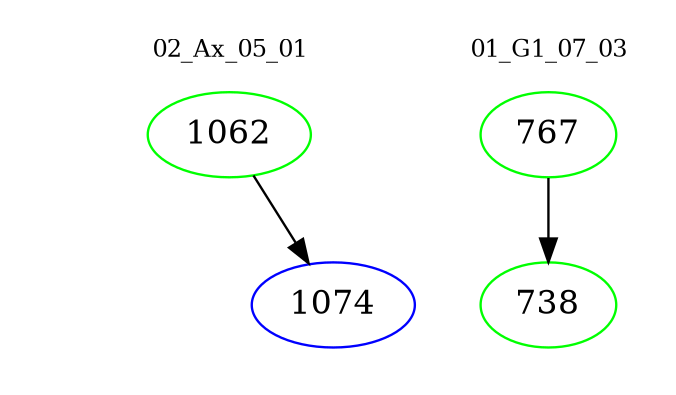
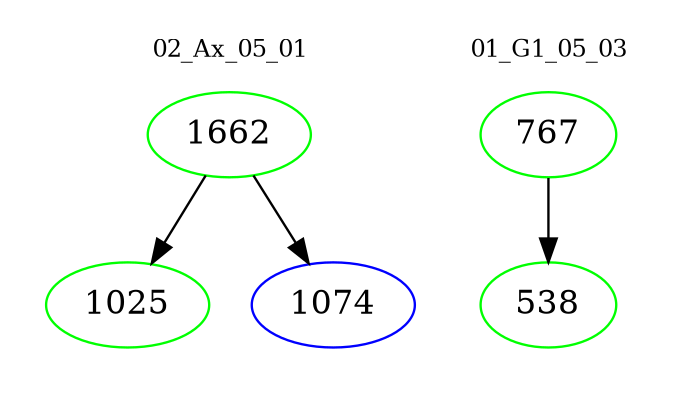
(550, 51) -> (550, 51)
(229, 135) -> (229, 135)
none -> (128, 305)
(548, 305) -> (548, 305)
